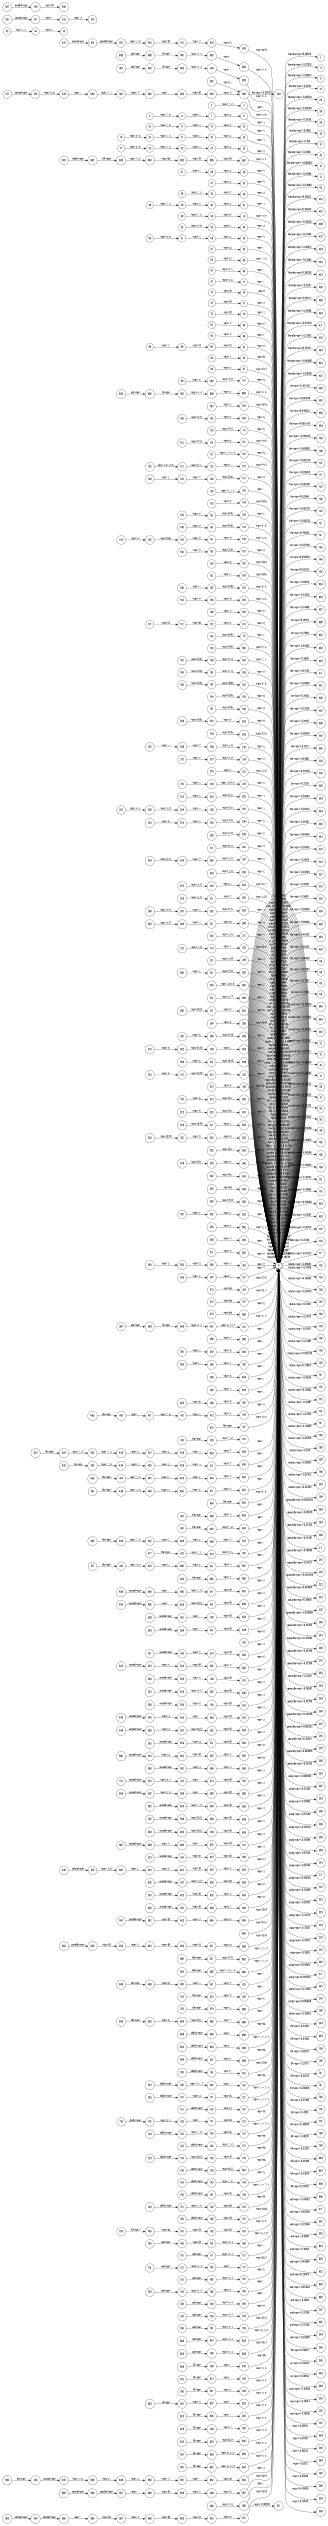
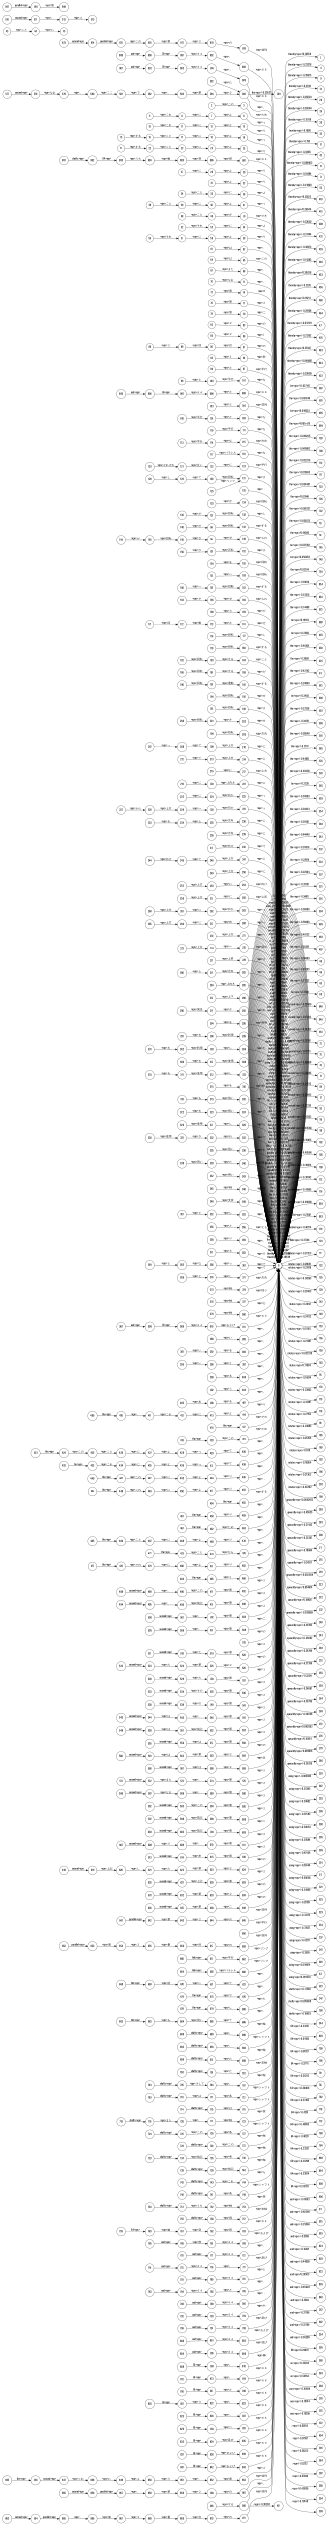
(227, 493) -> (227, 486)
none -> (276, 1363)
